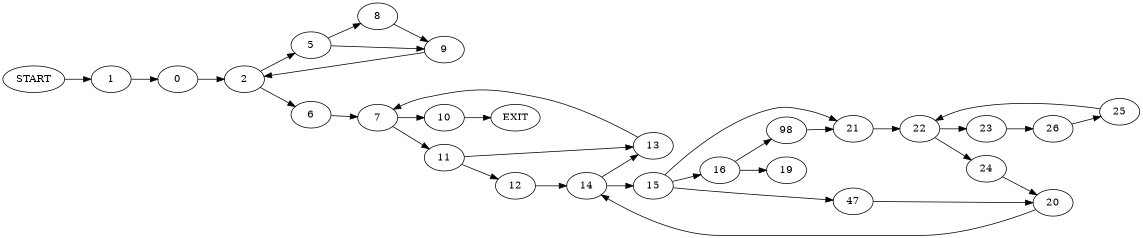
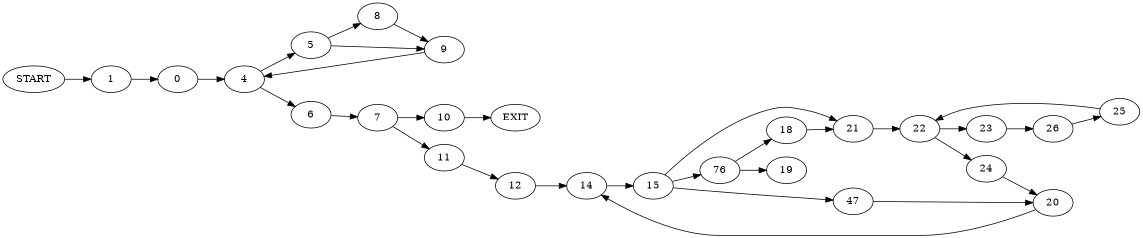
(244, 79) -> (244, 79)
(787, 130) -> (787, 130)
(653, 146) -> none
(720, 170) -> (720, 170)
